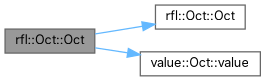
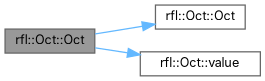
(200, 64) -> (200, 64)
